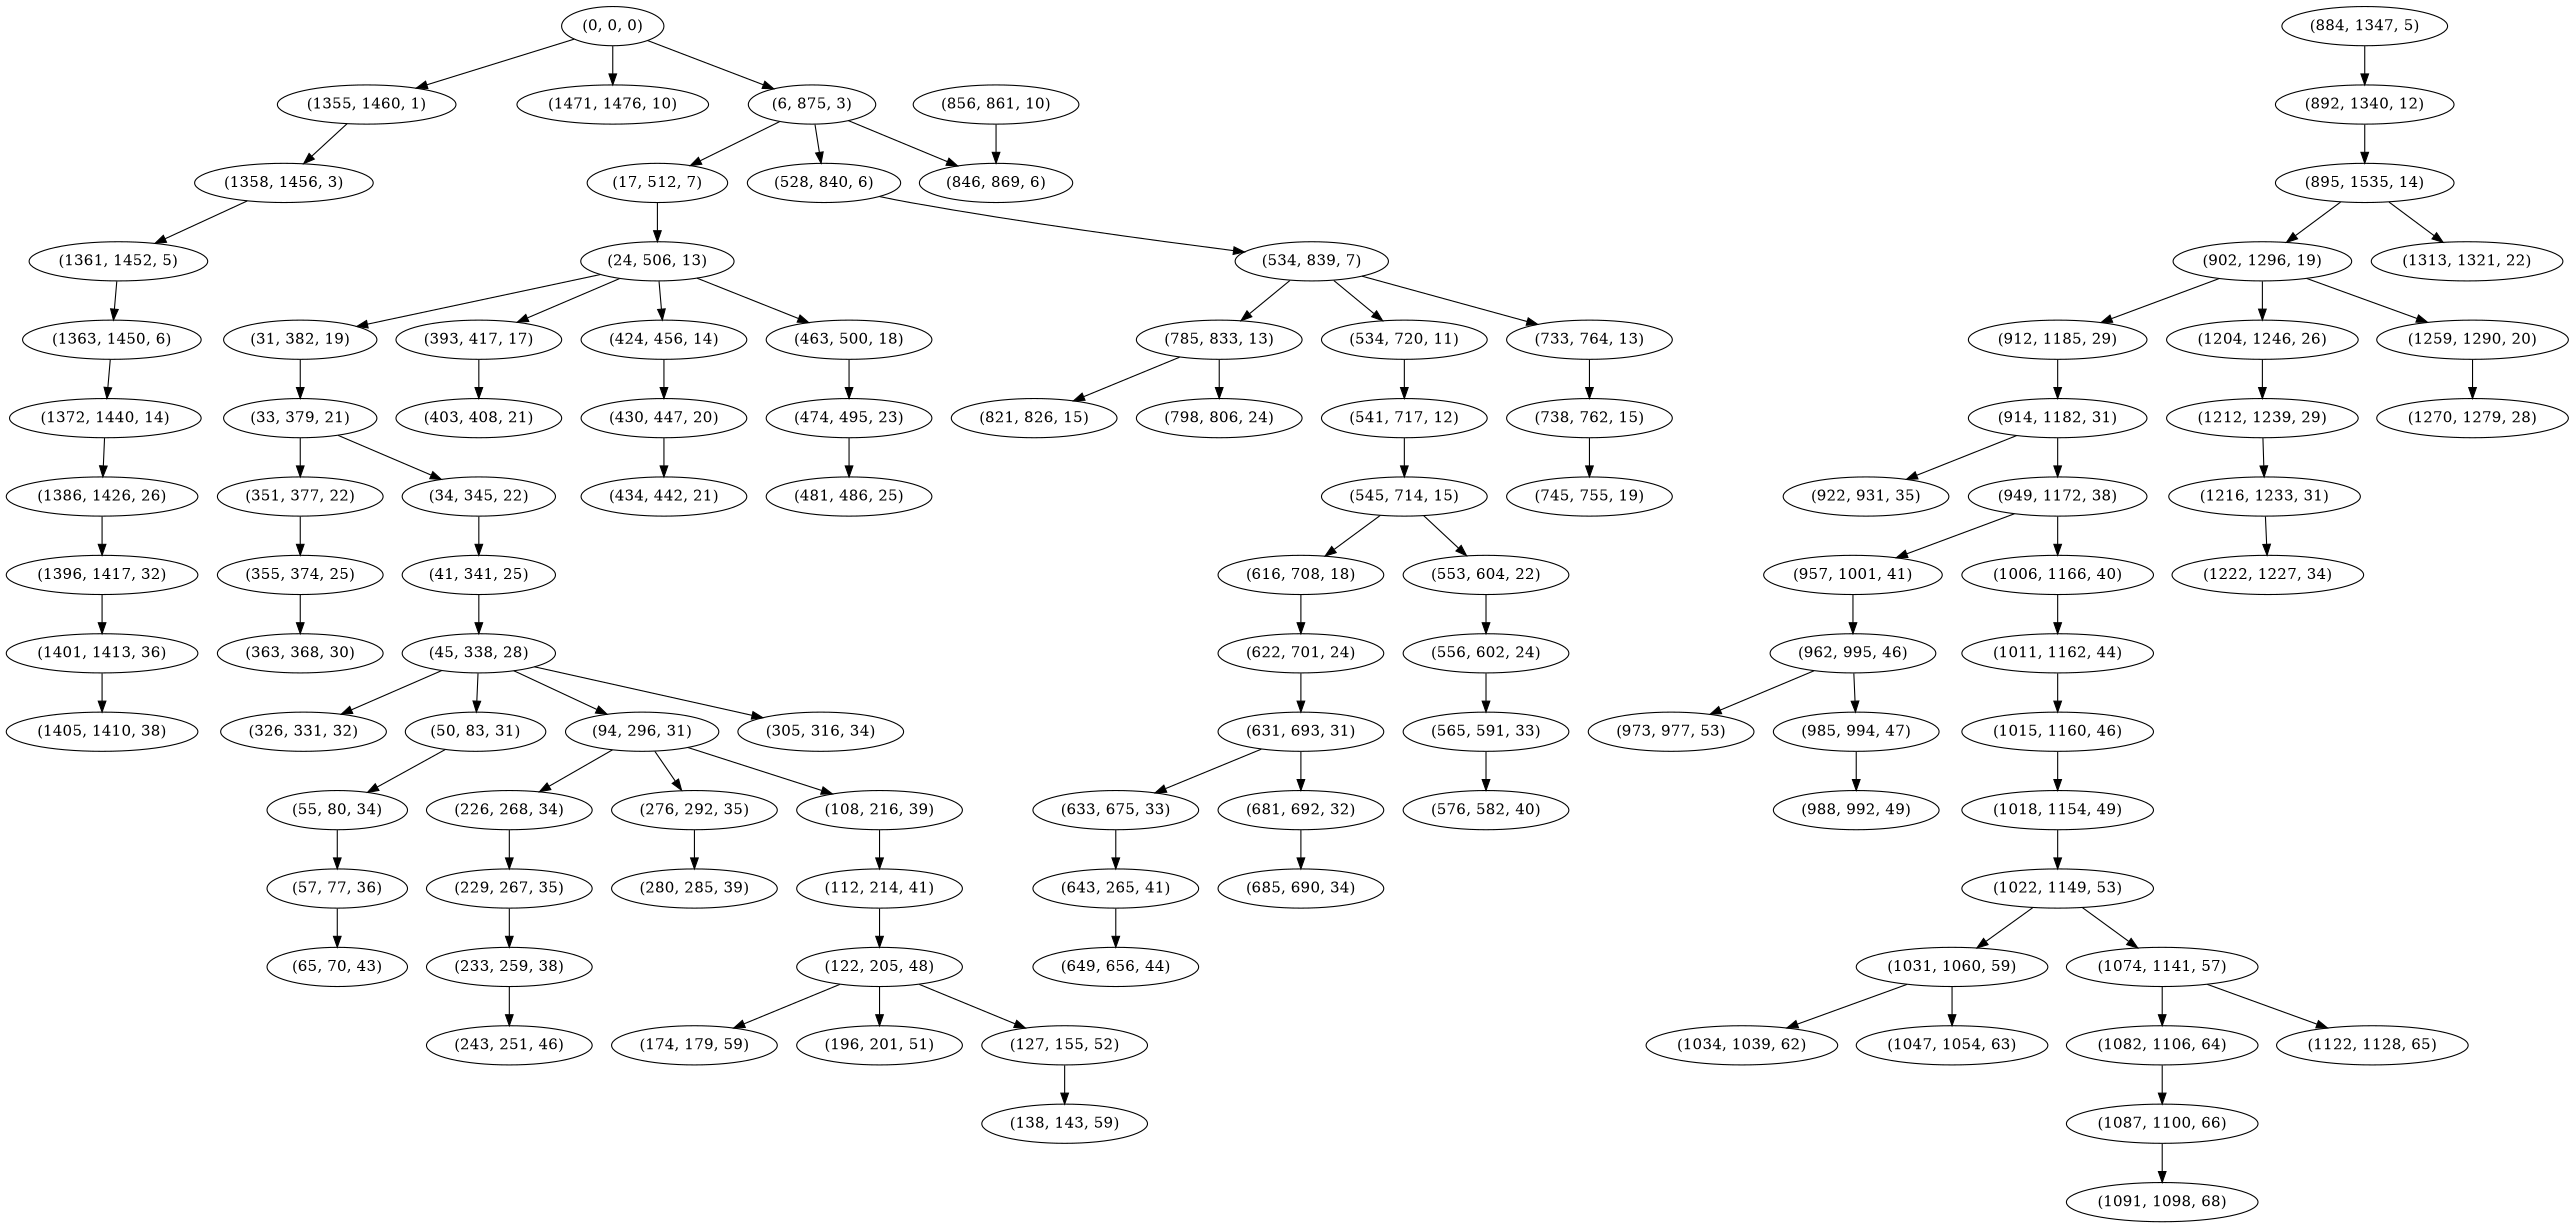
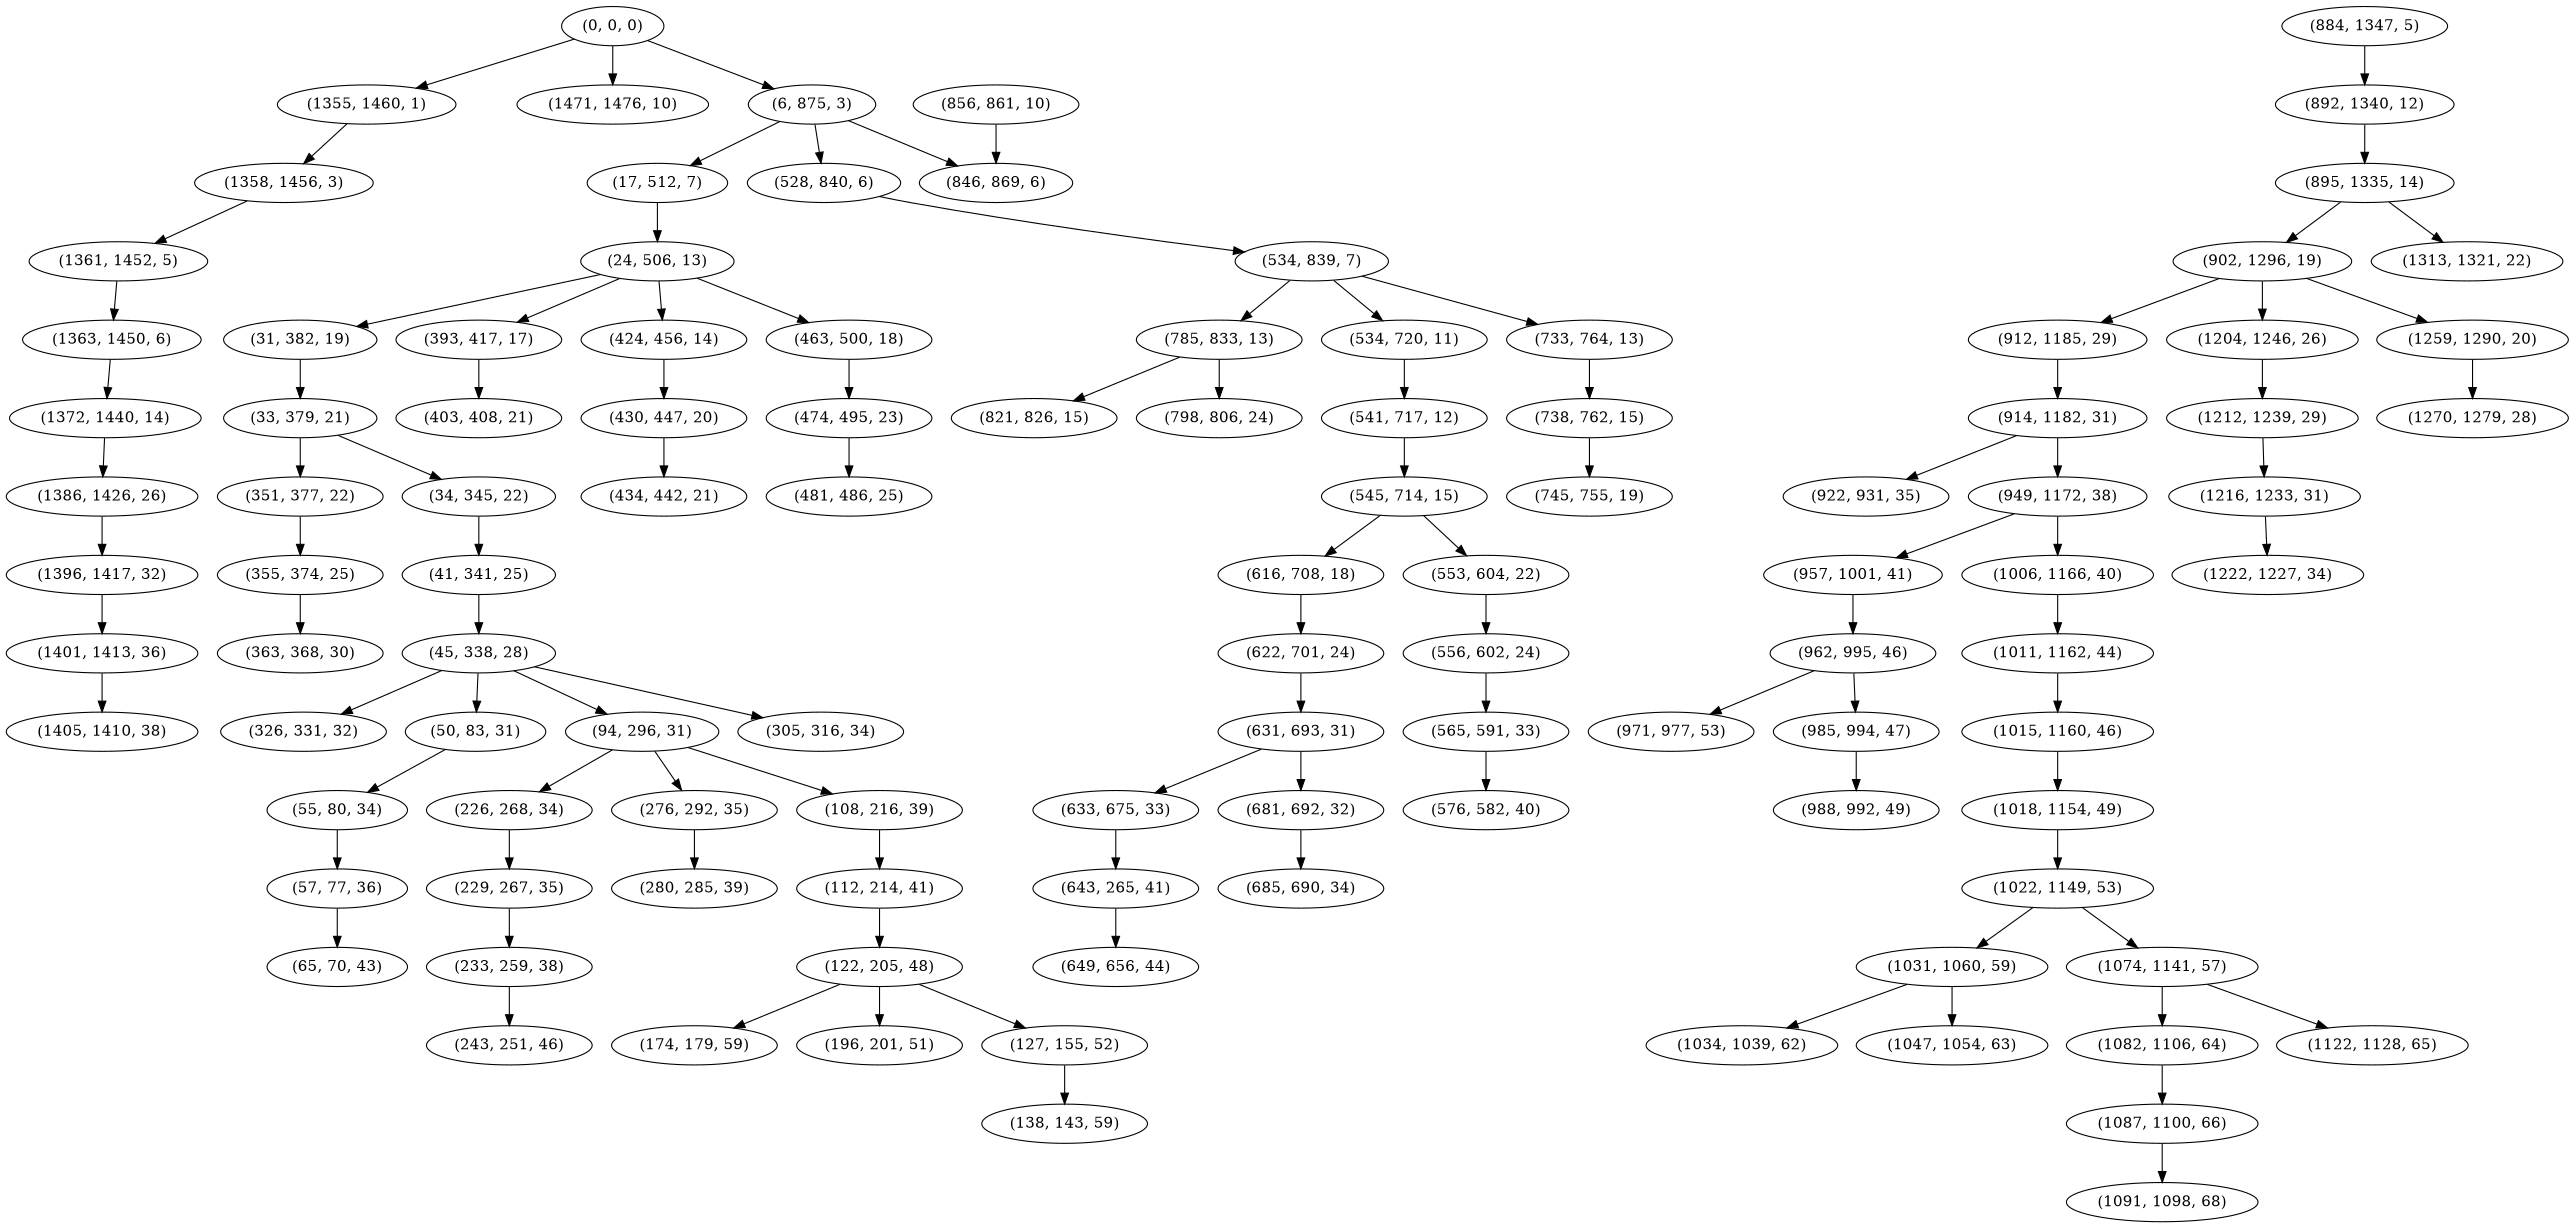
(2365, 183) -> (2365, 183)
(1671, 732) -> (1671, 732)
